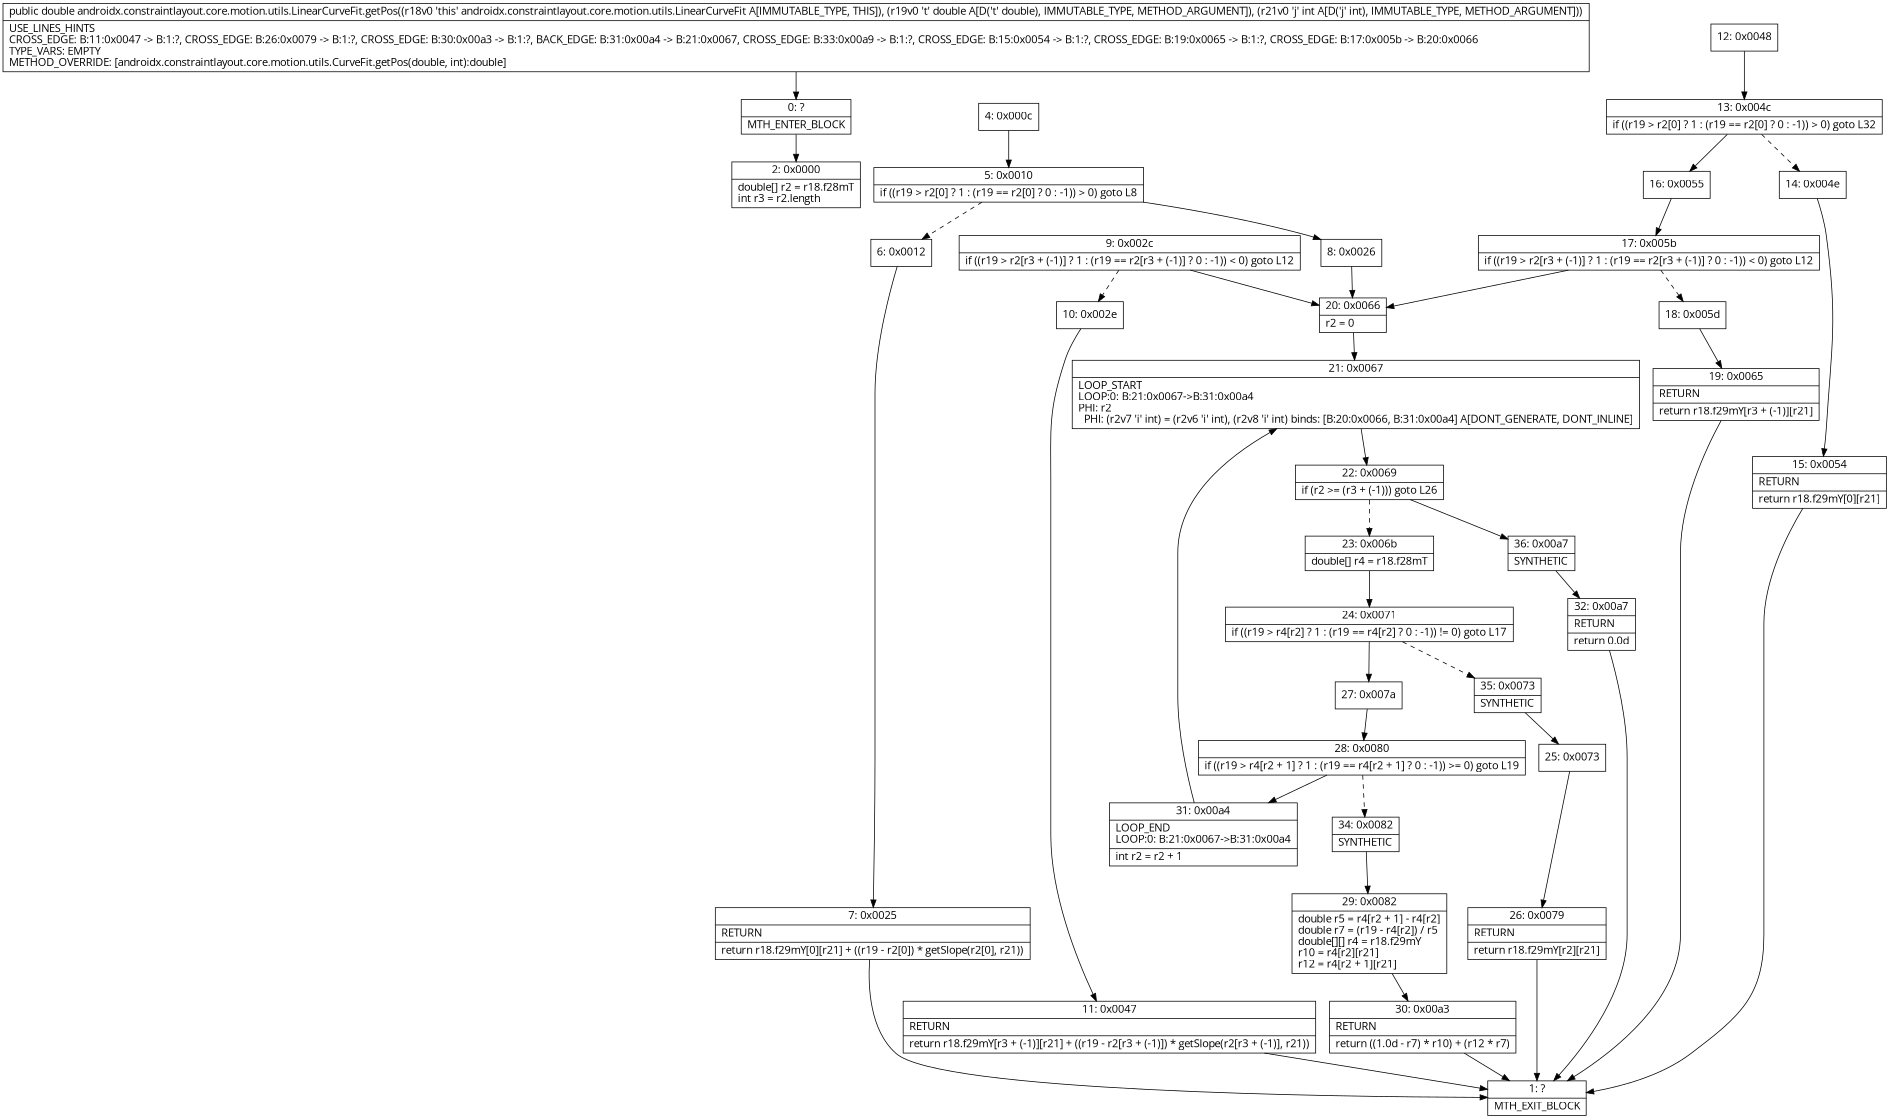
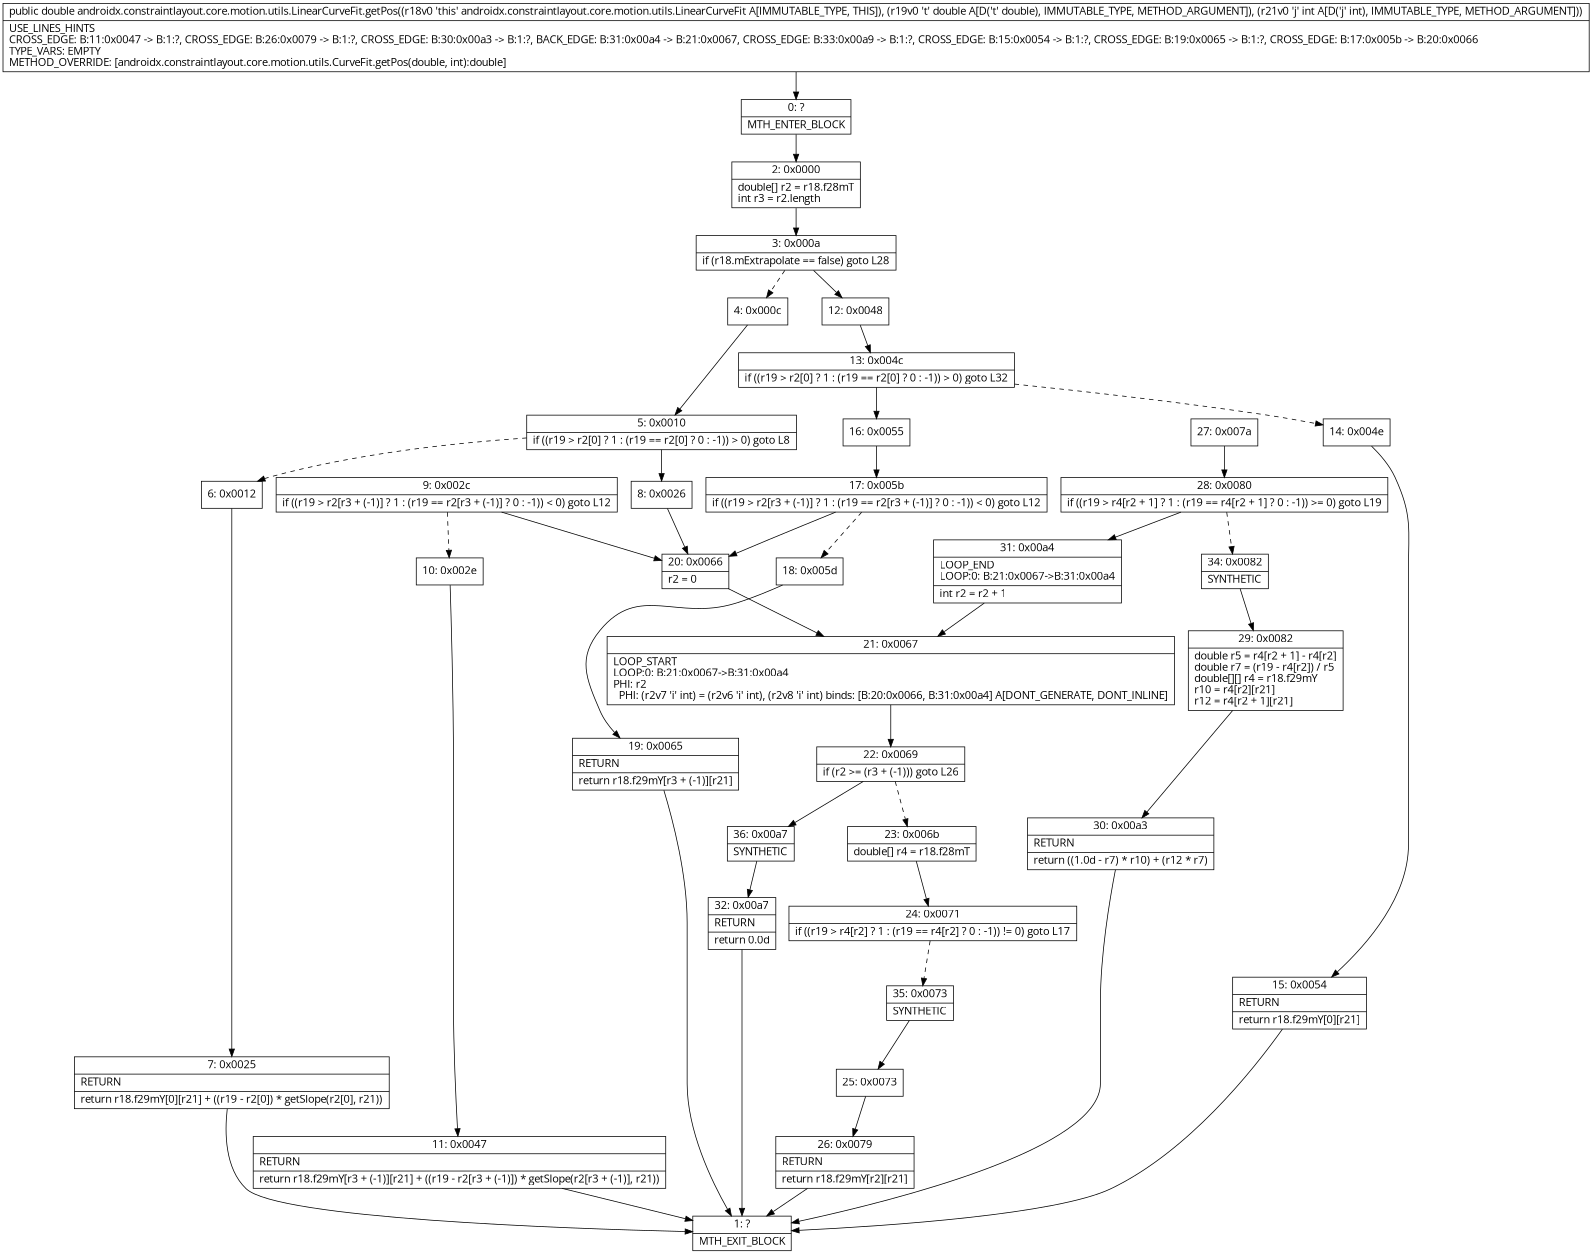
none -> (796, 253)
(1369, 658) -> none
